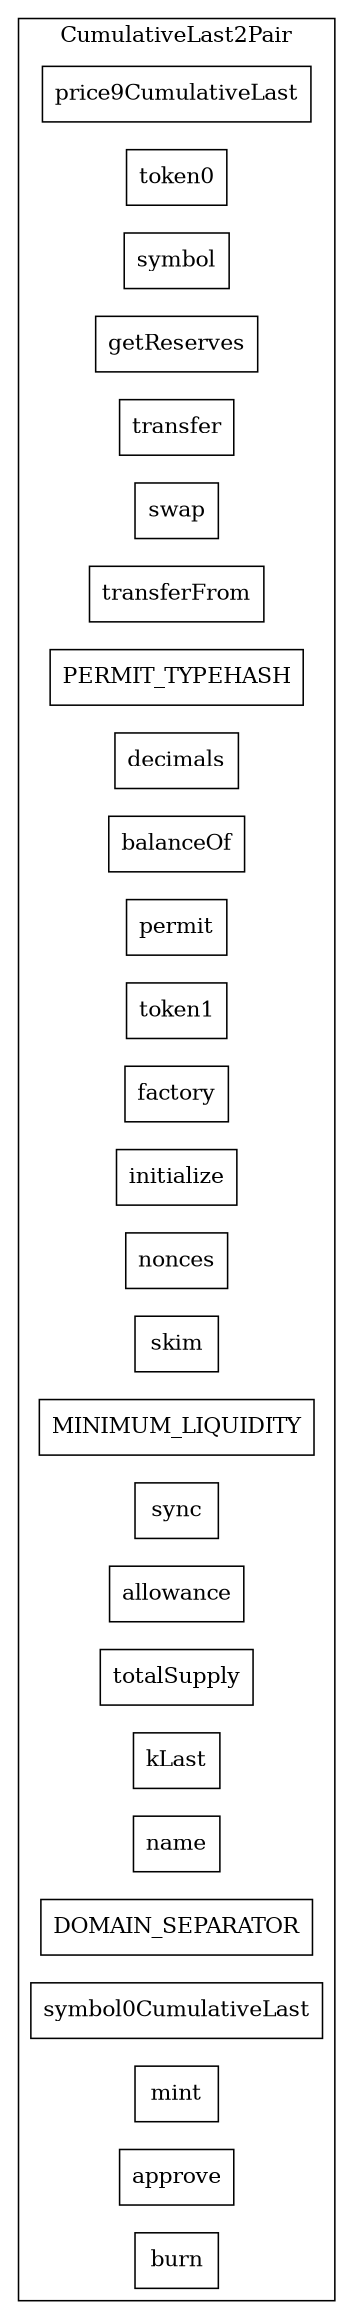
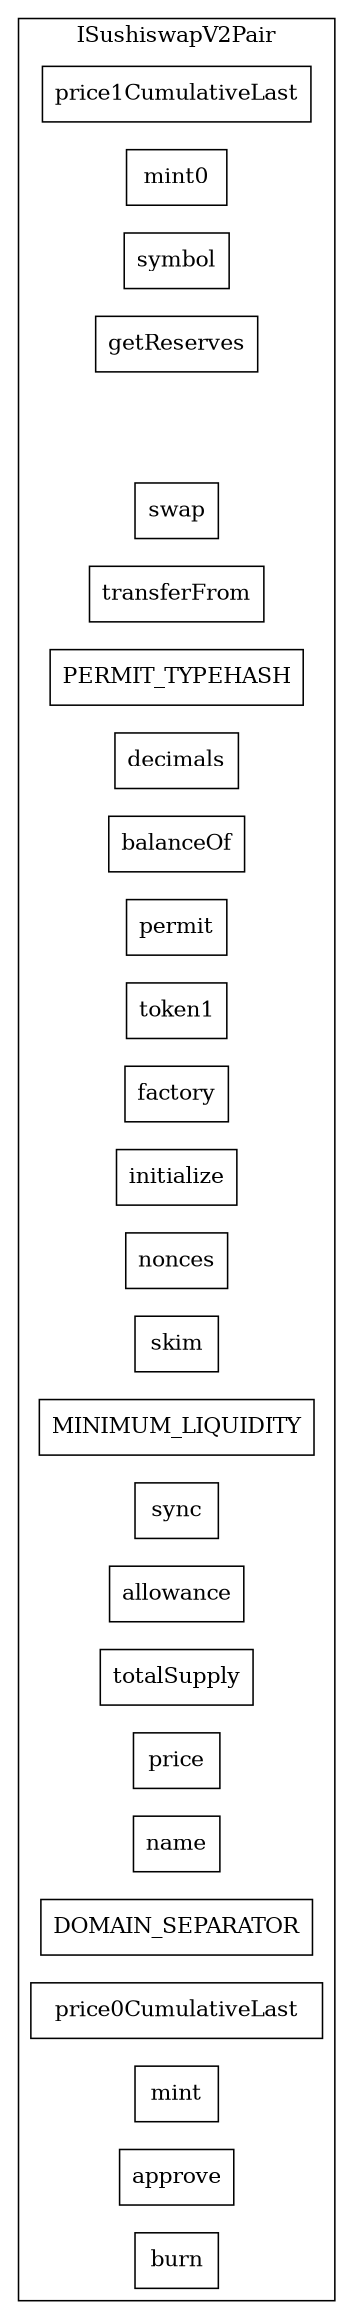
(177, 36) -> (177, 36)
(177, 94) -> (177, 94)
(177, 177) -> (177, 177)
(177, 427) -> none
(177, 1761) -> (177, 1761)
(177, 2011) -> (177, 2011)
